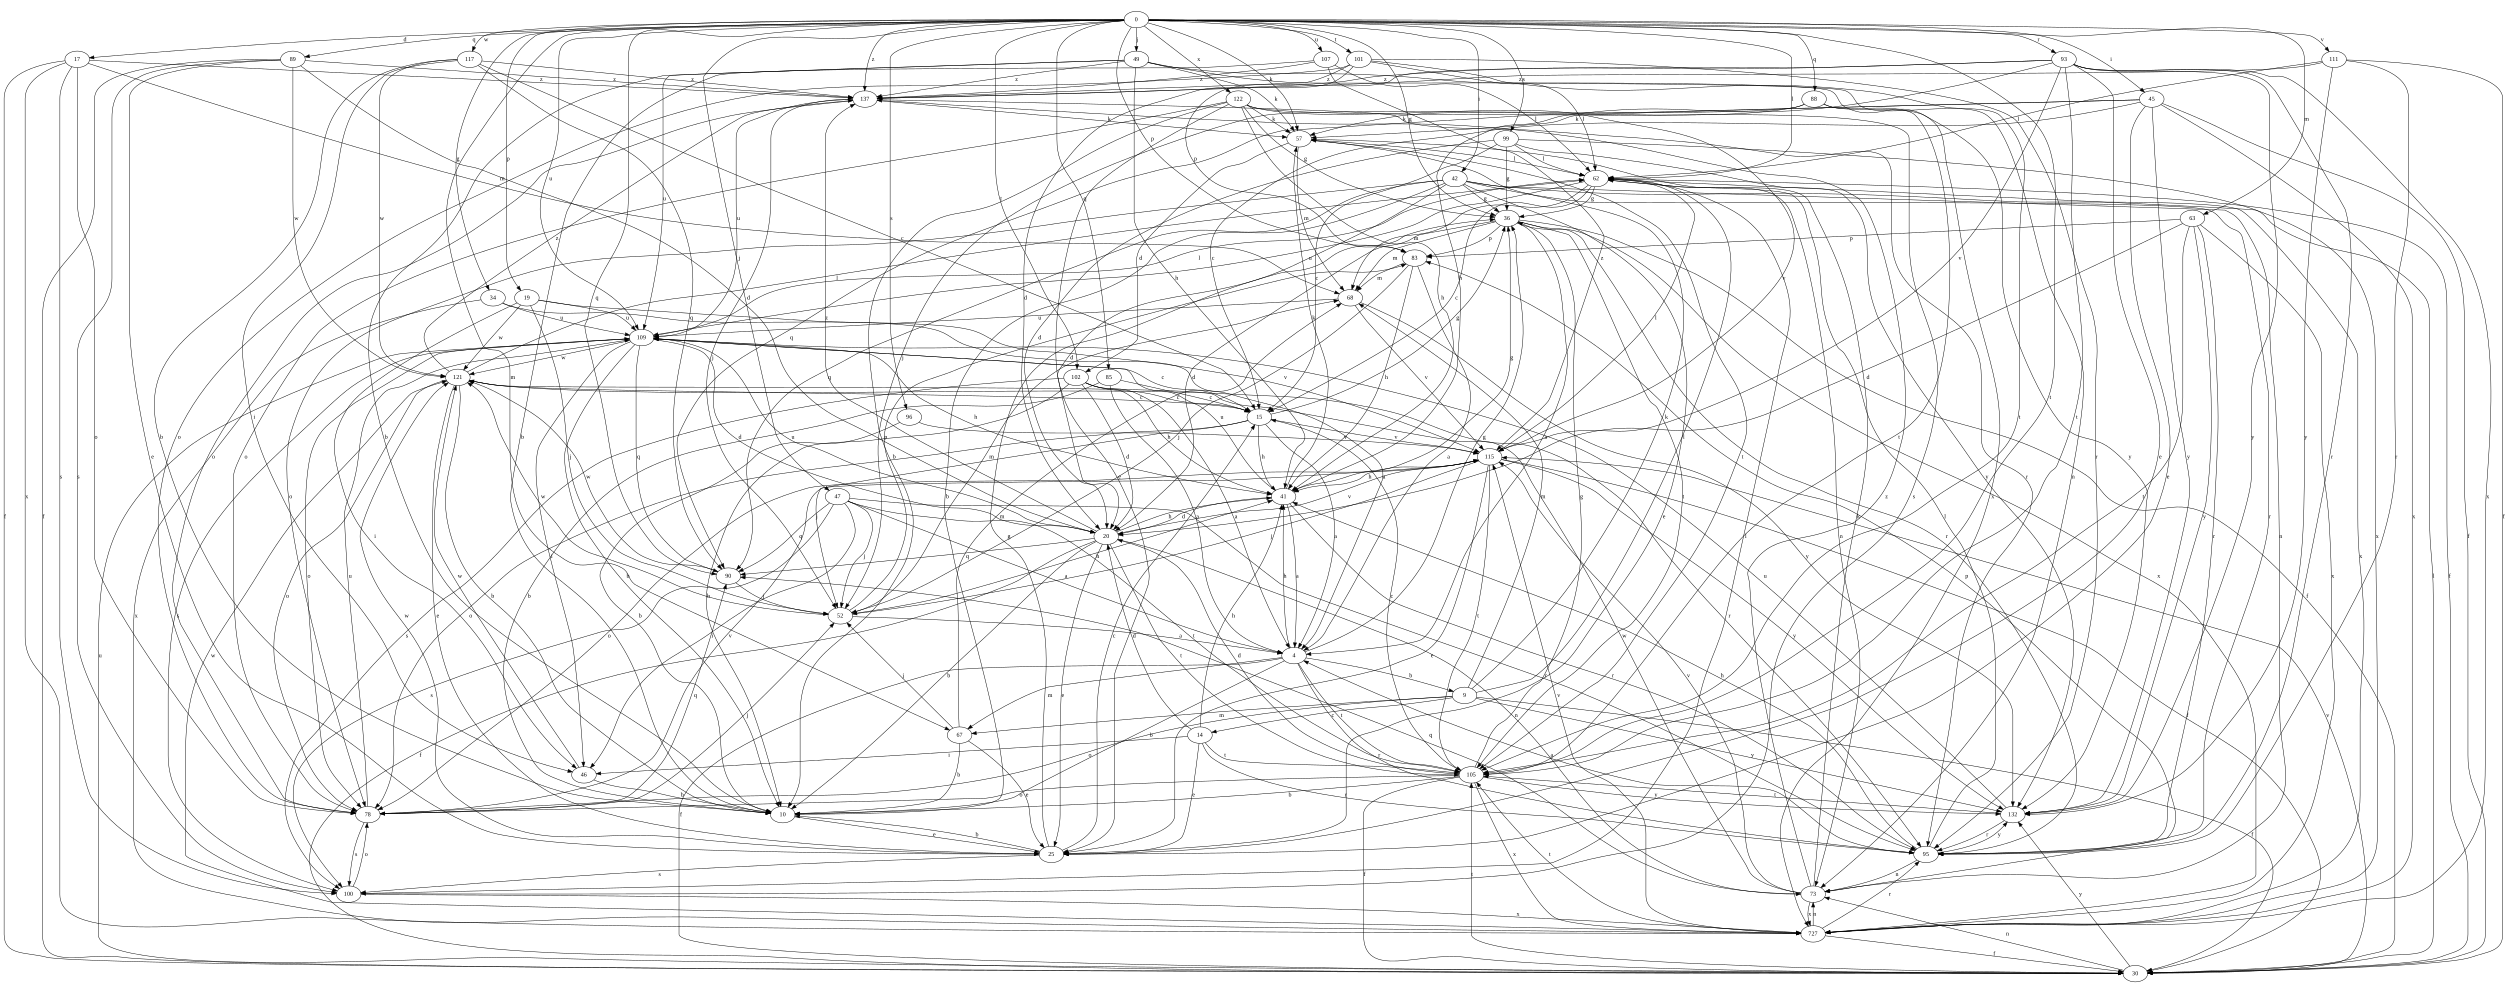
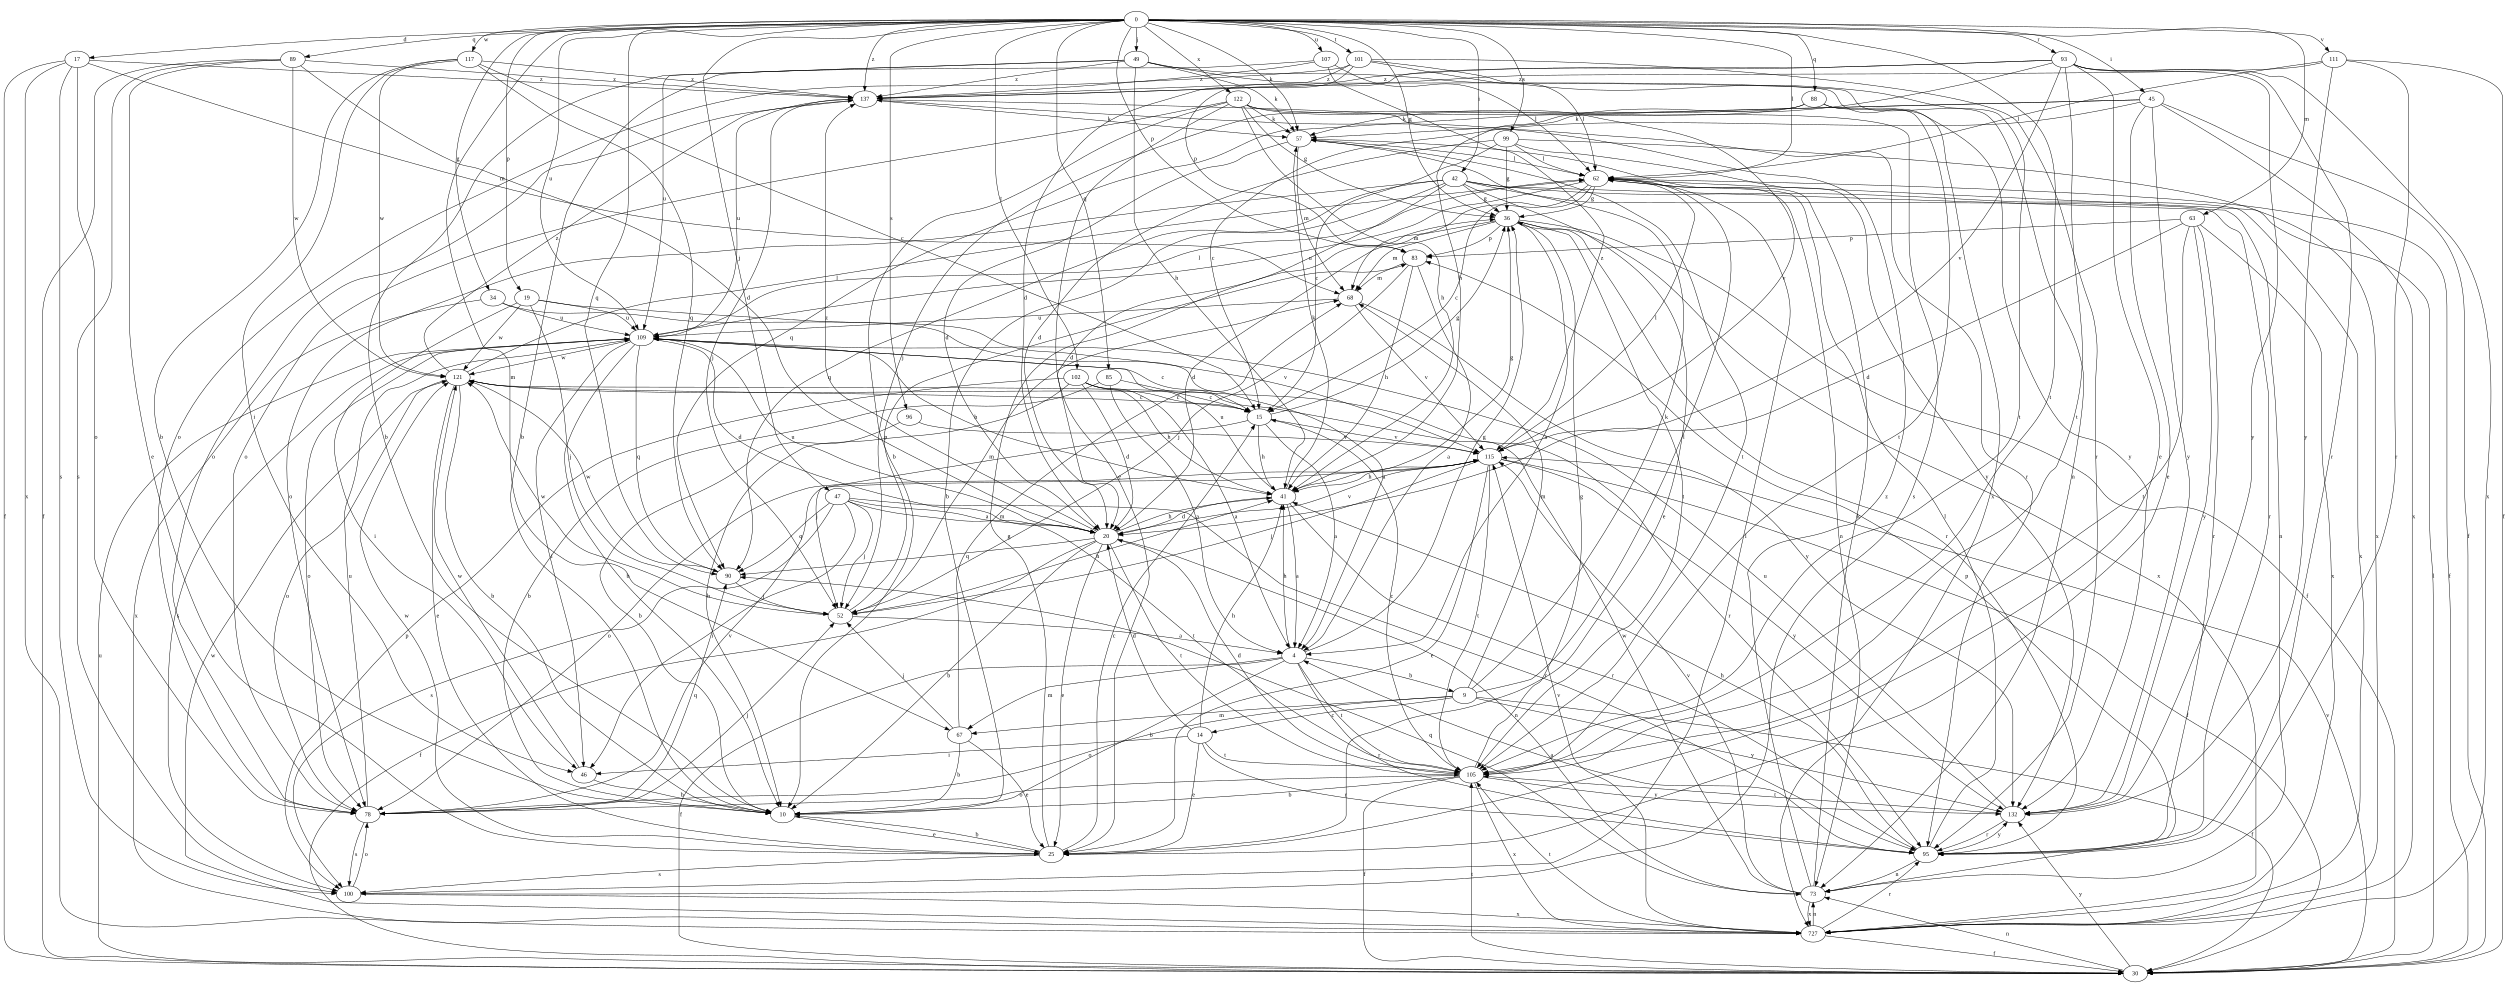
(1152, 234) -> (998, 265)
(732, 483) -> none
(1072, 586) -> (970, 517)
(407, 636) -> (407, 636)
